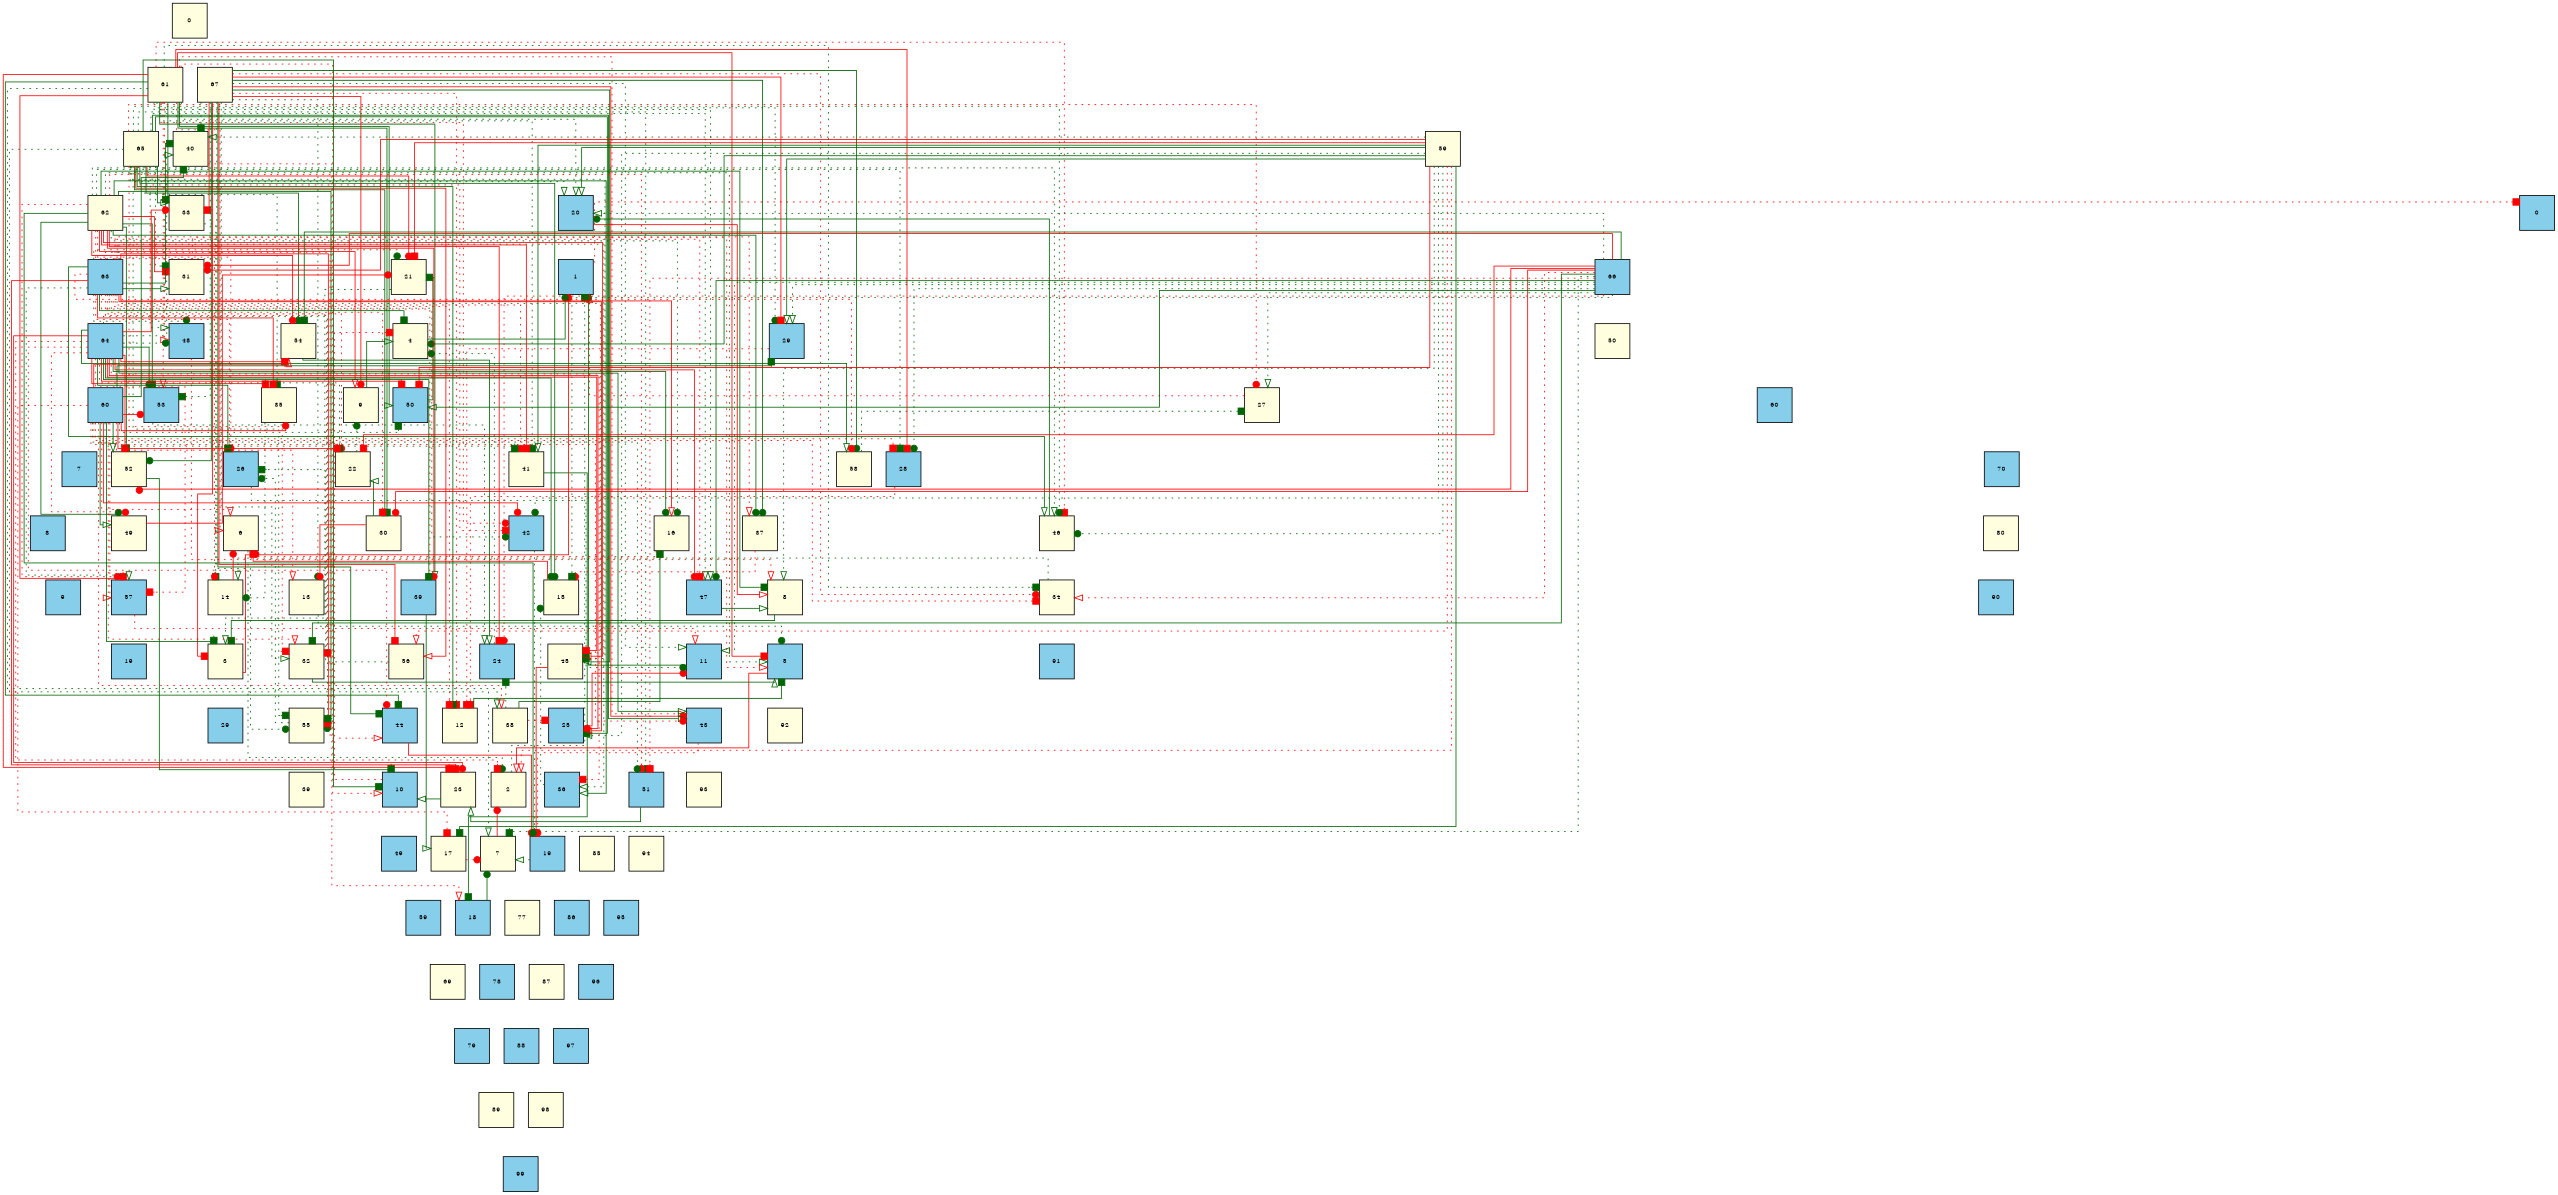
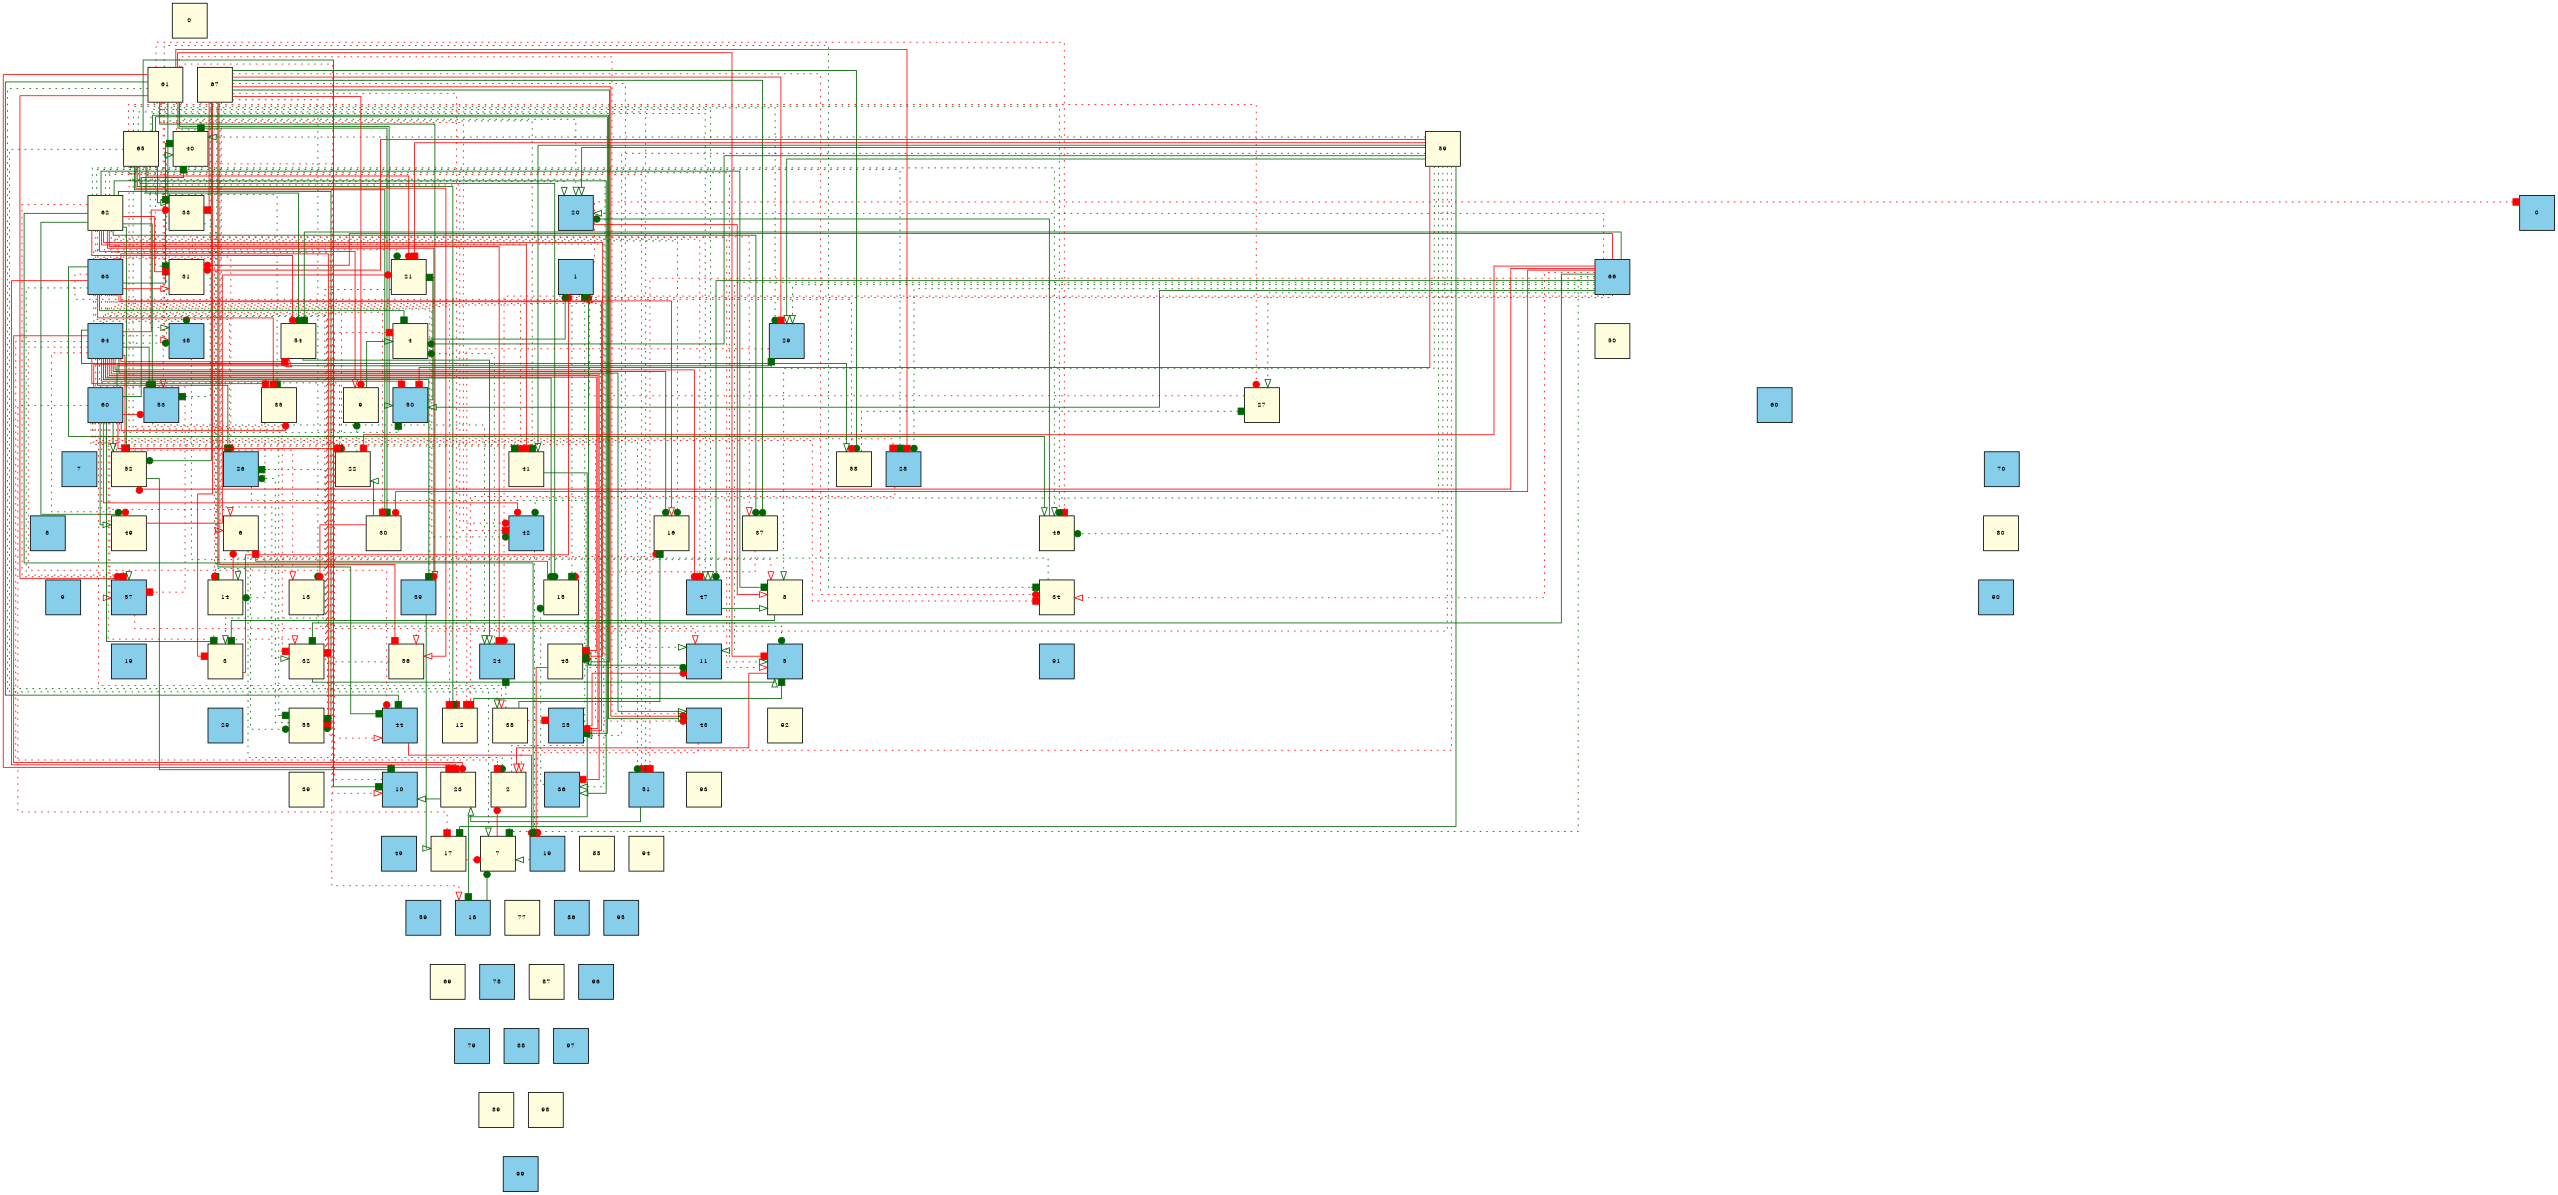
(142, 289) -> (142, 289)
(556, 374) -> (556, 374)
(458, 556) -> (452, 556)
